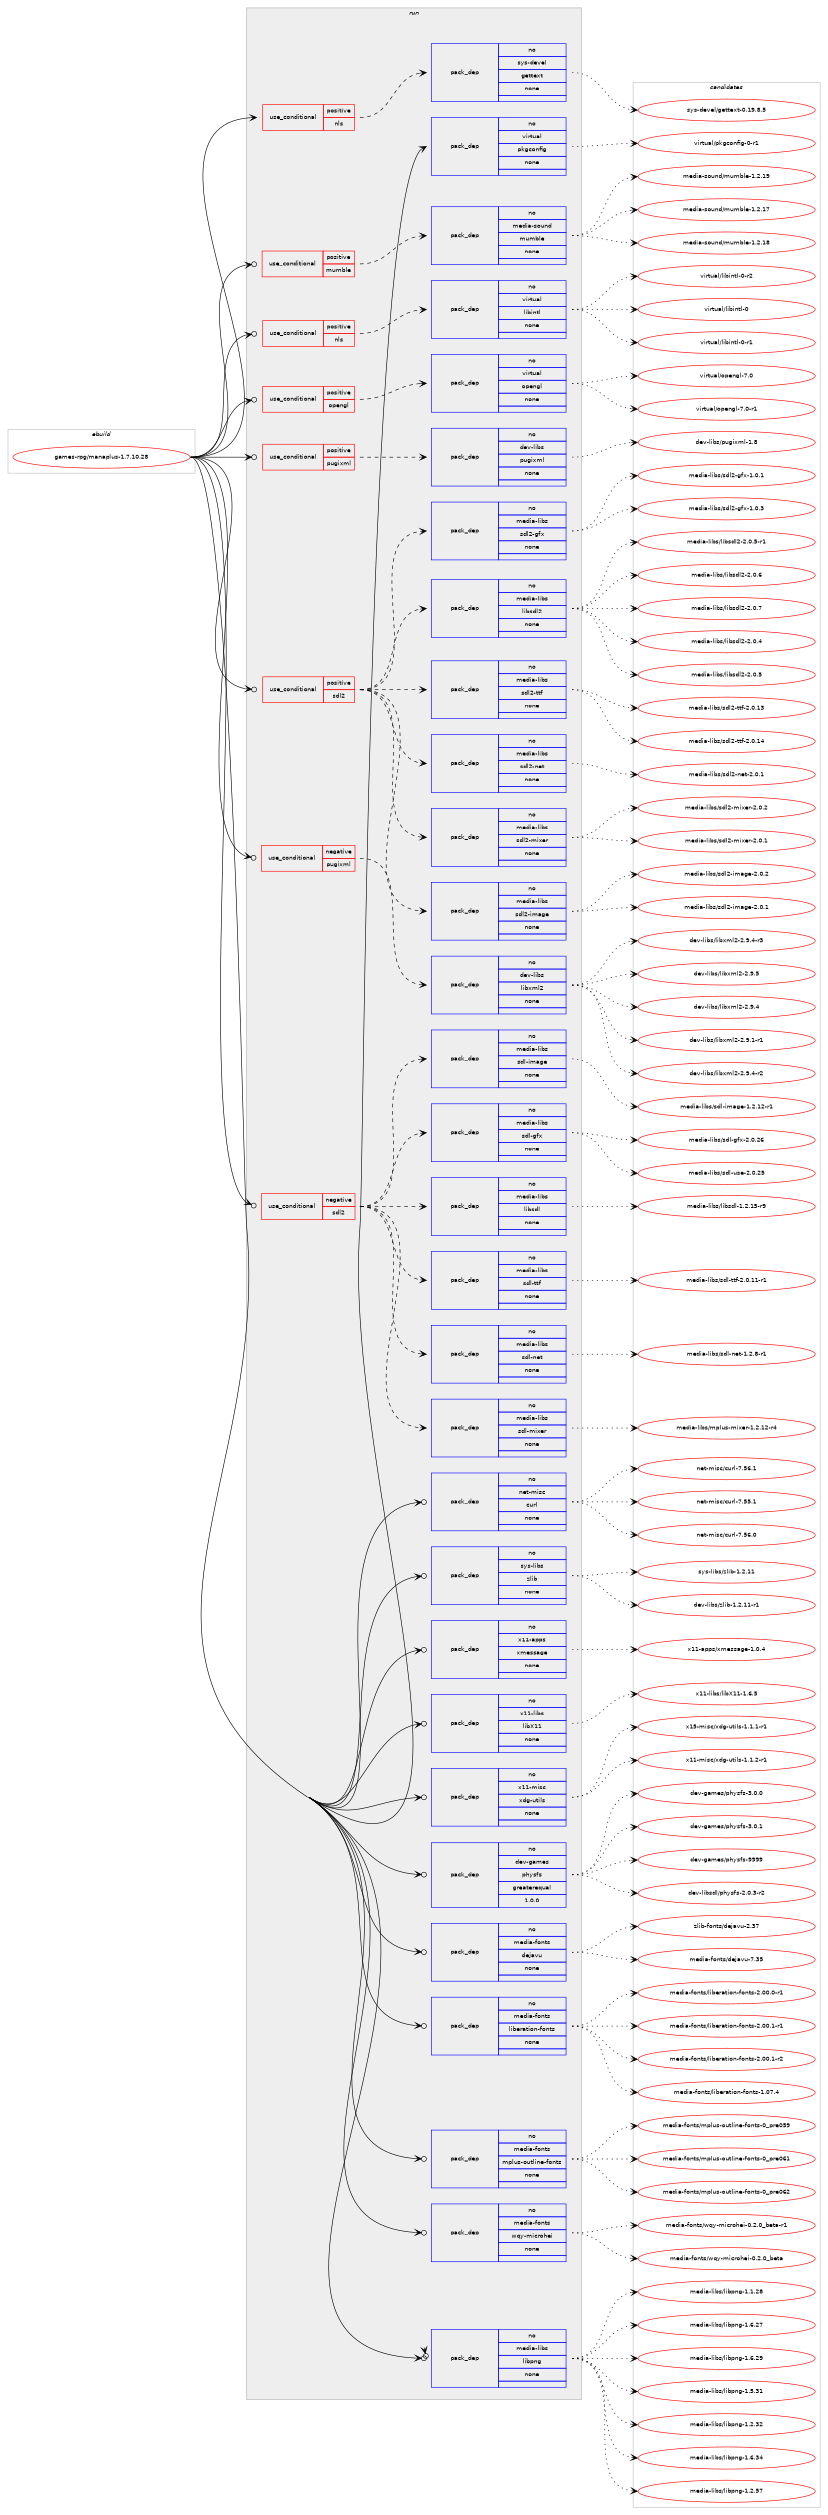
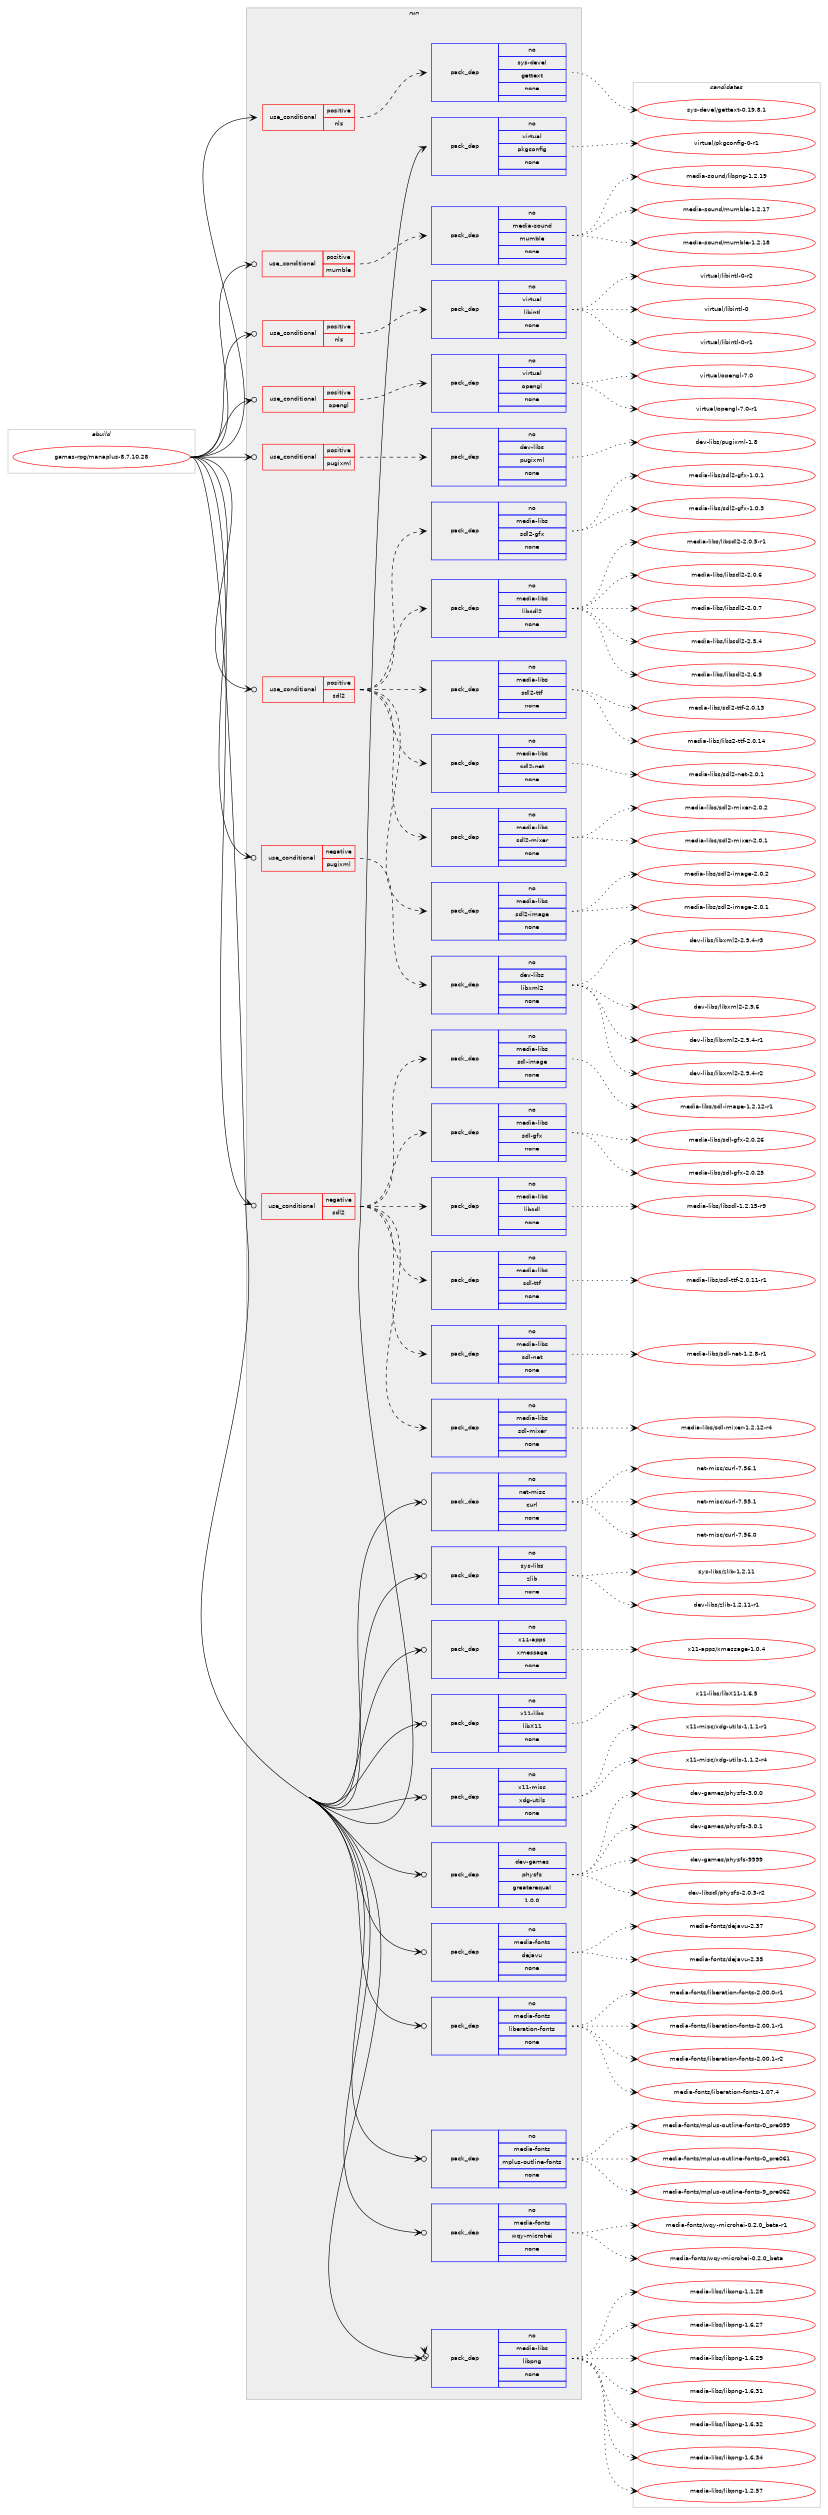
(727, 110) -> (727, 110)
(727, 177) -> (727, 177)
(102, 457) -> (102, 457)
(727, 642) -> (727, 642)
(727, 675) -> (727, 675)
(727, 741) -> (727, 741)
(727, 974) -> none
(727, 1007) -> (727, 1007)
(727, 1040) -> (727, 1040)
(727, 1173) -> (727, 1173)
(727, 1428) -> (727, 1428)
(727, 1727) -> (727, 1727)
(727, 1760) -> (727, 1760)
(727, 1926) -> (727, 1926)
(727, 1960) -> (727, 1960)
(727, 2192) -> (727, 2192)
(727, 2392) -> (727, 2392)
(727, 2425) -> (727, 2425)
